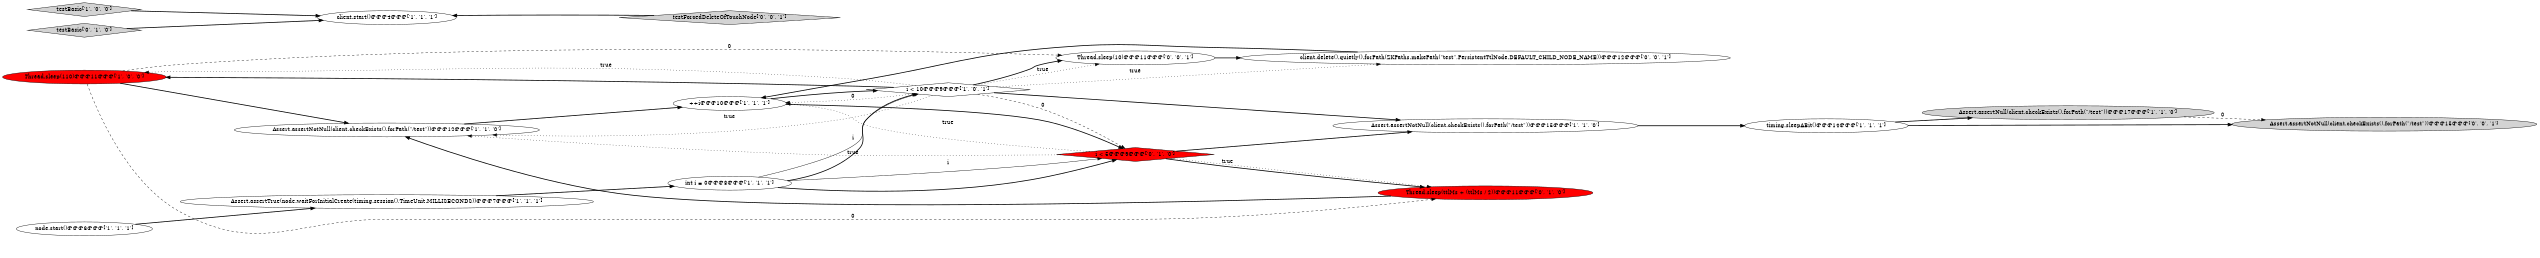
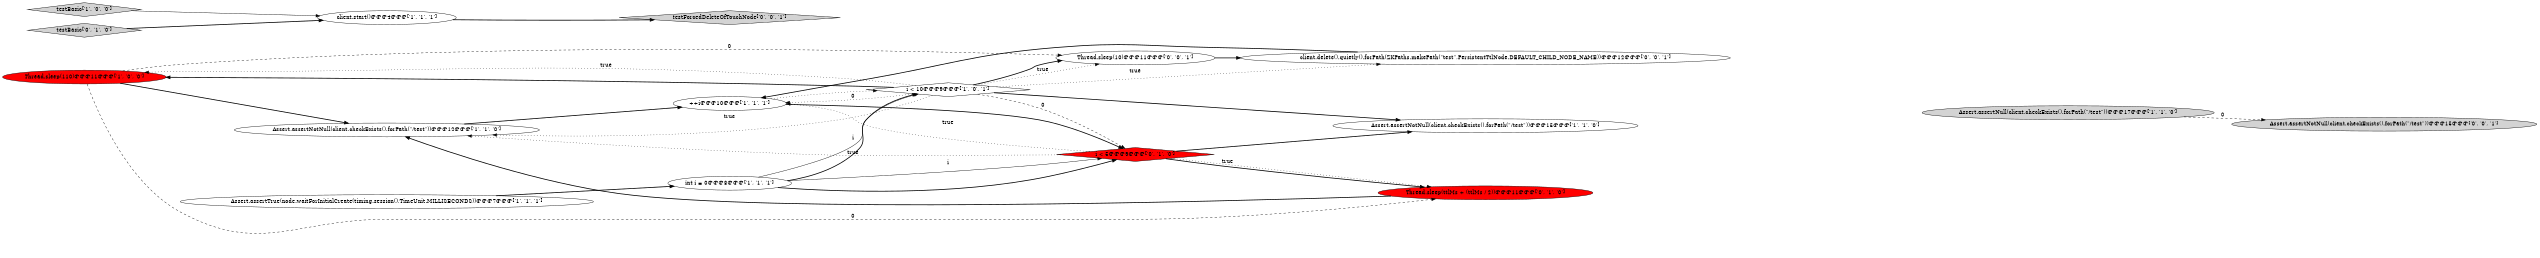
(224, 13) -> (224, 13)
(555, 15) -> (552, 20)
(822, 94) -> (822, 94)
(1826, 126) -> none
(84, 229) -> none
